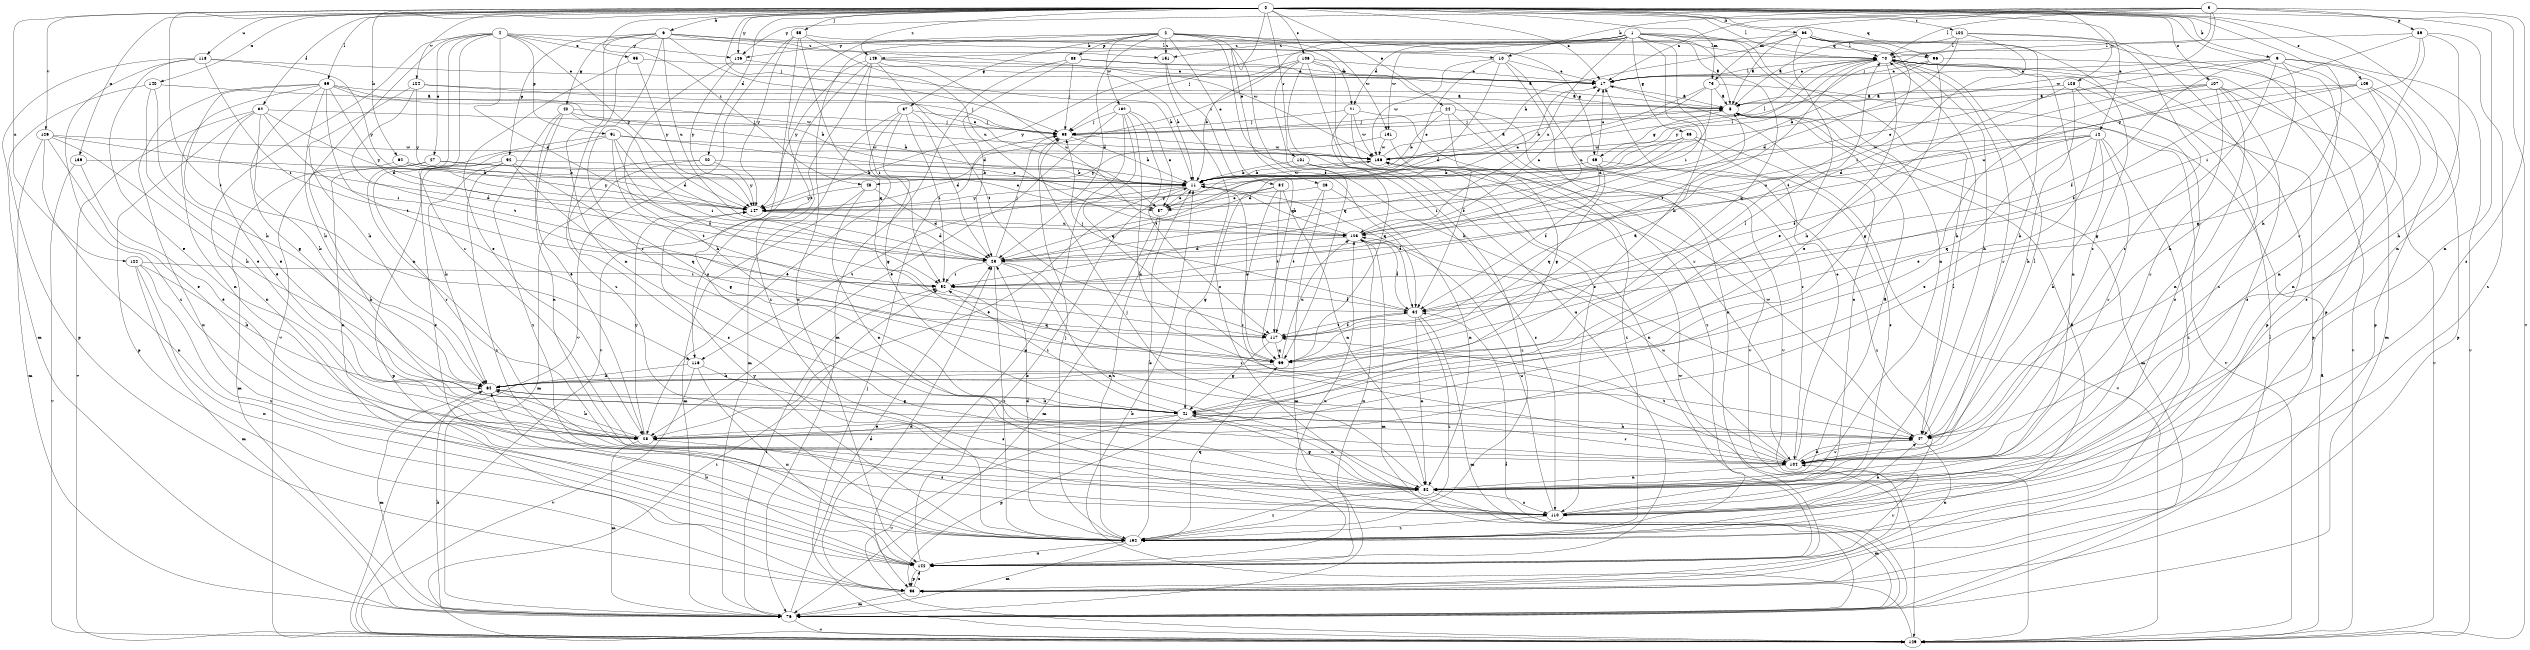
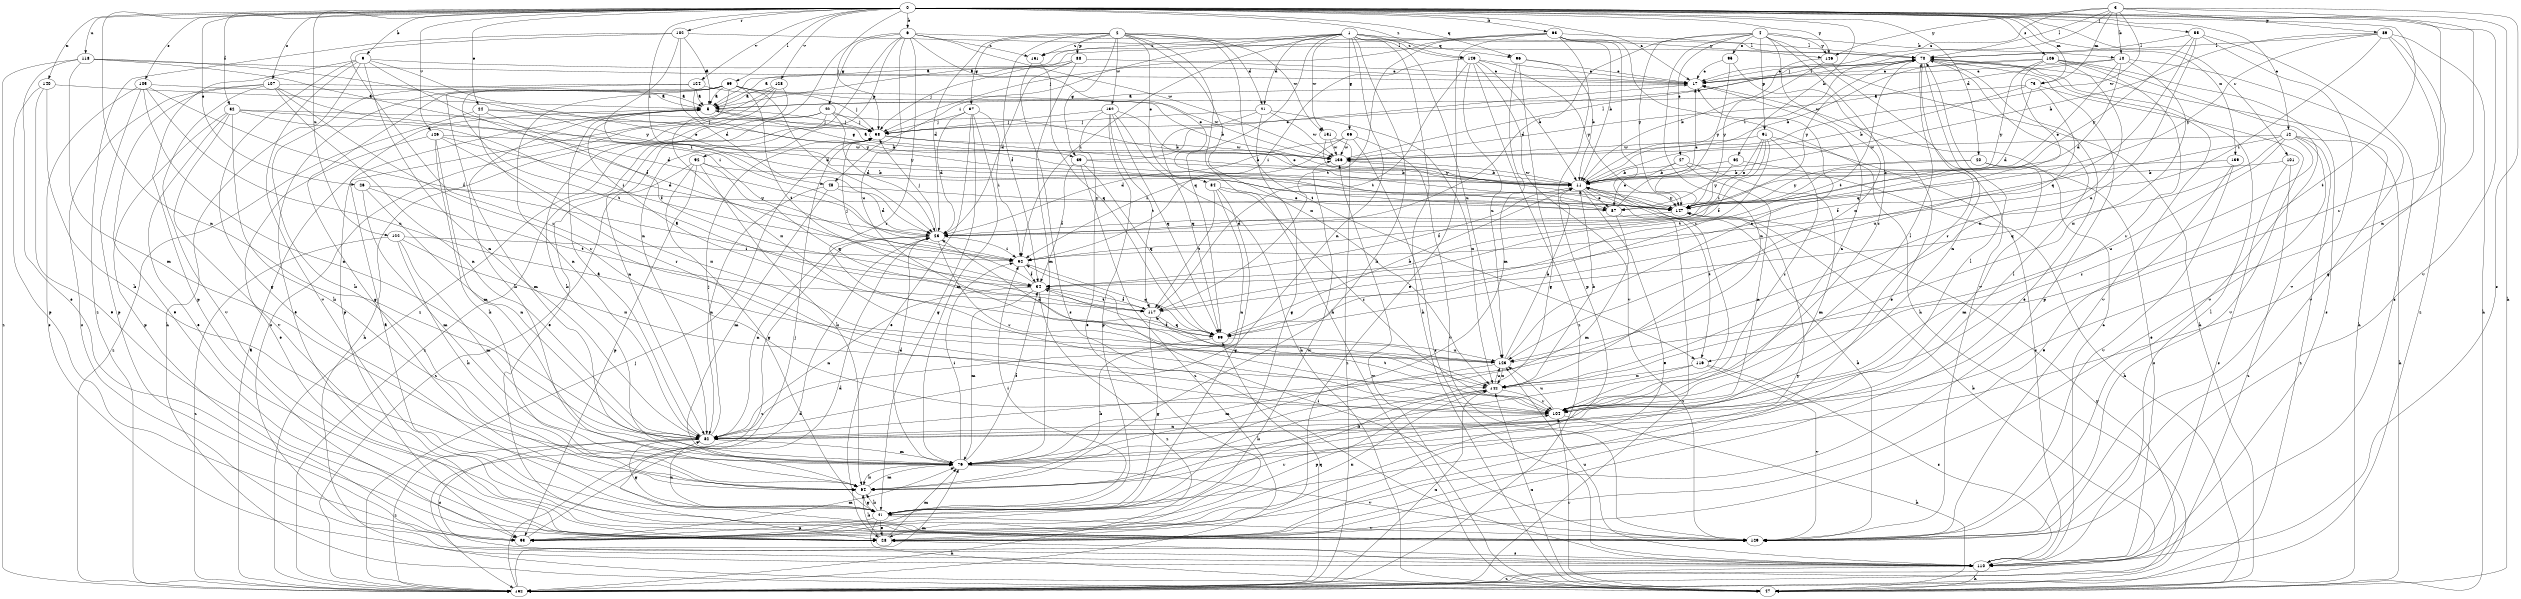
(1712, 23) -> none
none -> (1986, 118)
(1053, 225) -> none
